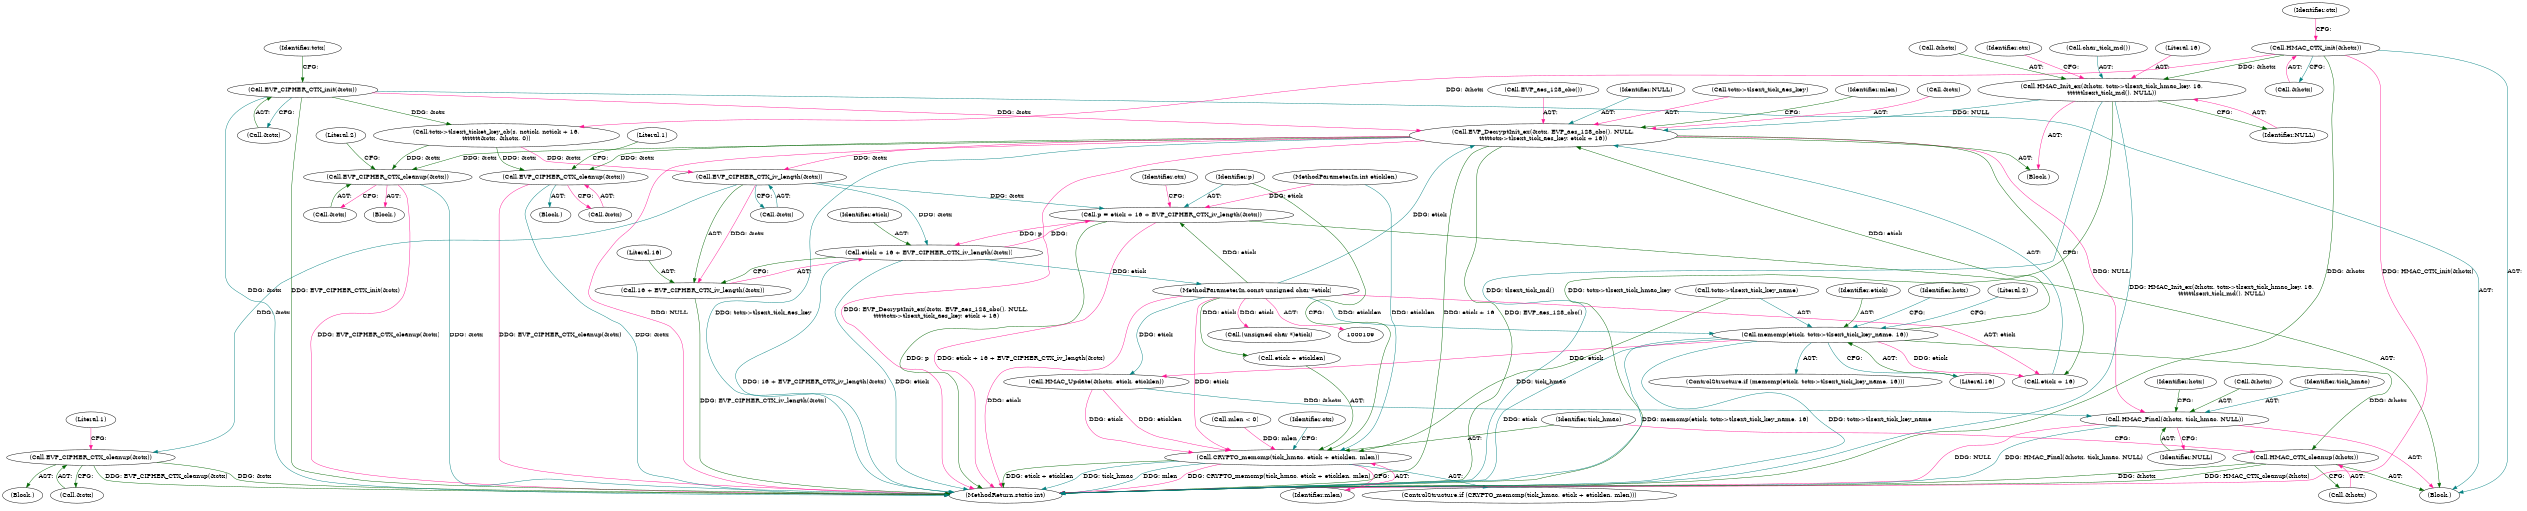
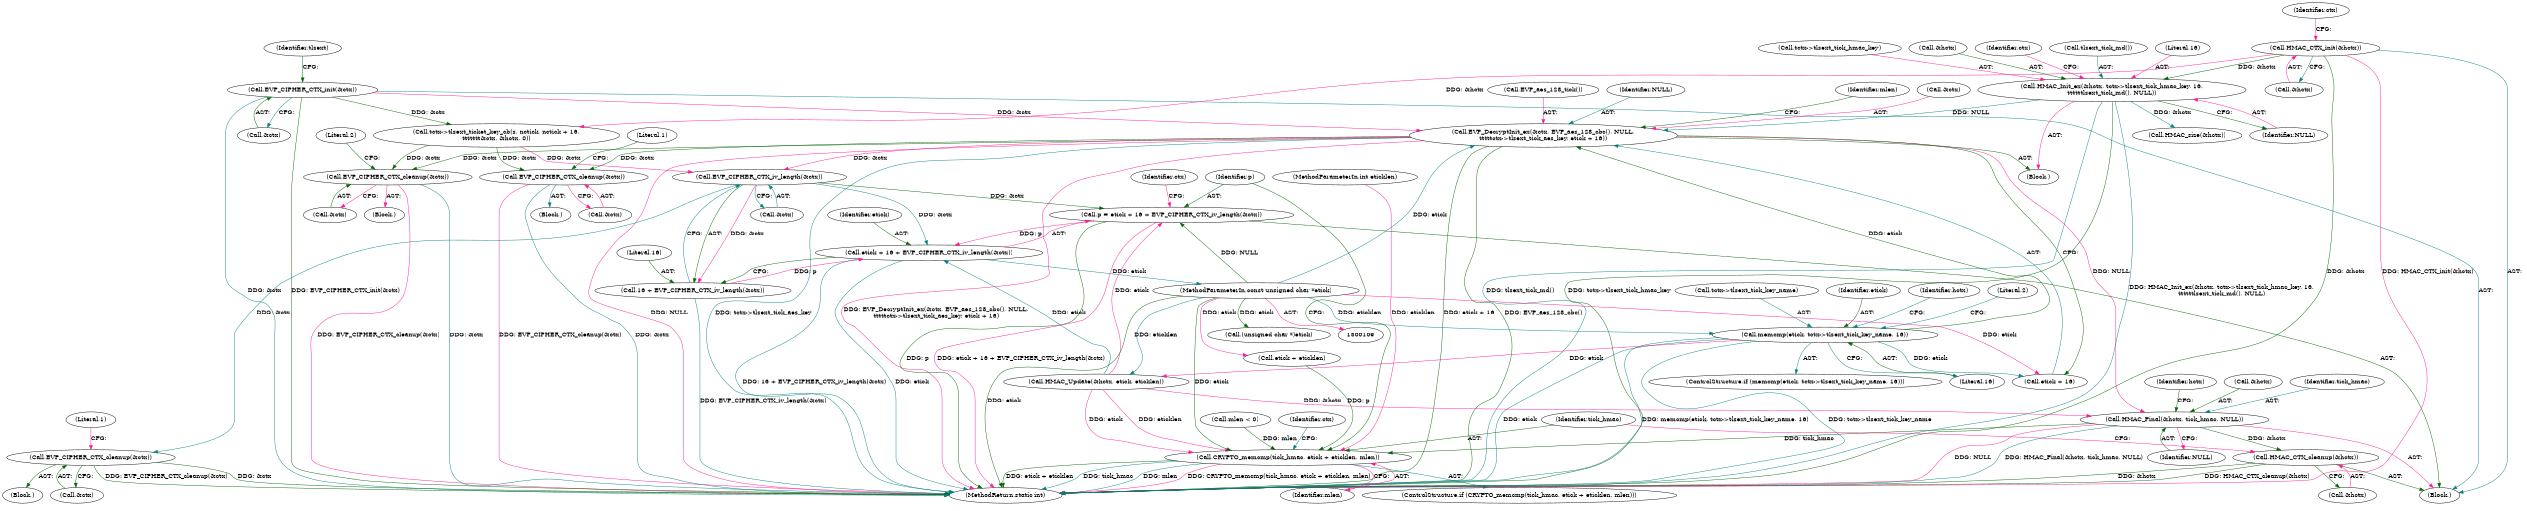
(303, 48) -> (303, 48)
none -> (1830, 48)
(2098, 48) -> (2098, 48)
(1543, 90) -> (1543, 90)
(1760, 90) -> none
none -> (2187, 135)
(959, 195) -> (959, 195)
(1206, 195) -> (1206, 195)
(1262, 195) -> (1112, 294)
none -> (690, 224)
(1060, 234) -> (1060, 234)
(1239, 253) -> (1239, 253)
(806, 272) -> (806, 272)
none -> (1040, 312)
(1238, 312) -> (1238, 312)
(1392, 321) -> (1392, 321)
(1156, 335) -> (1156, 335)
(1361, 335) -> (1361, 335)
(2000, 335) -> (2000, 335)
(1201, 336) -> (1201, 336)
(2202, 360) -> (2238, 438)
(1052, 368) -> (1052, 368)
(1553, 368) -> (1742, 438)
(1194, 371) -> (1194, 371)
(1951, 372) -> (1951, 372)
(1359, 401) -> (1359, 401)
(1615, 410) -> (1615, 410)
(1257, 438) -> (1257, 438)
(741, 477) -> (741, 477)
